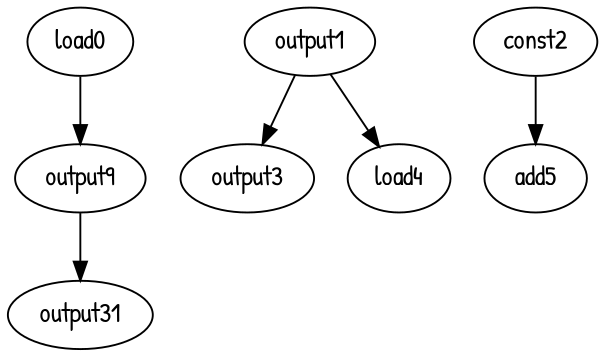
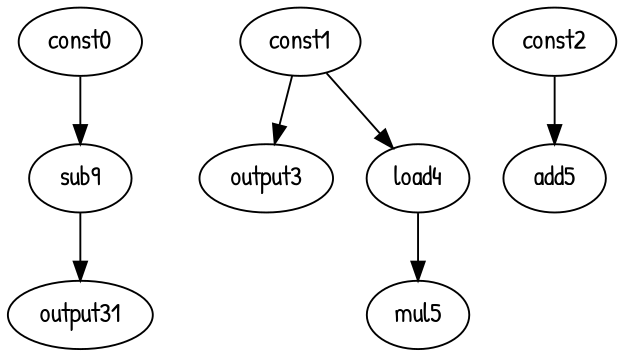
(80, 42) -> (80, 42)
(310, 42) -> (300, 42)
(80, 178) -> (80, 178)
none -> (418, 315)
